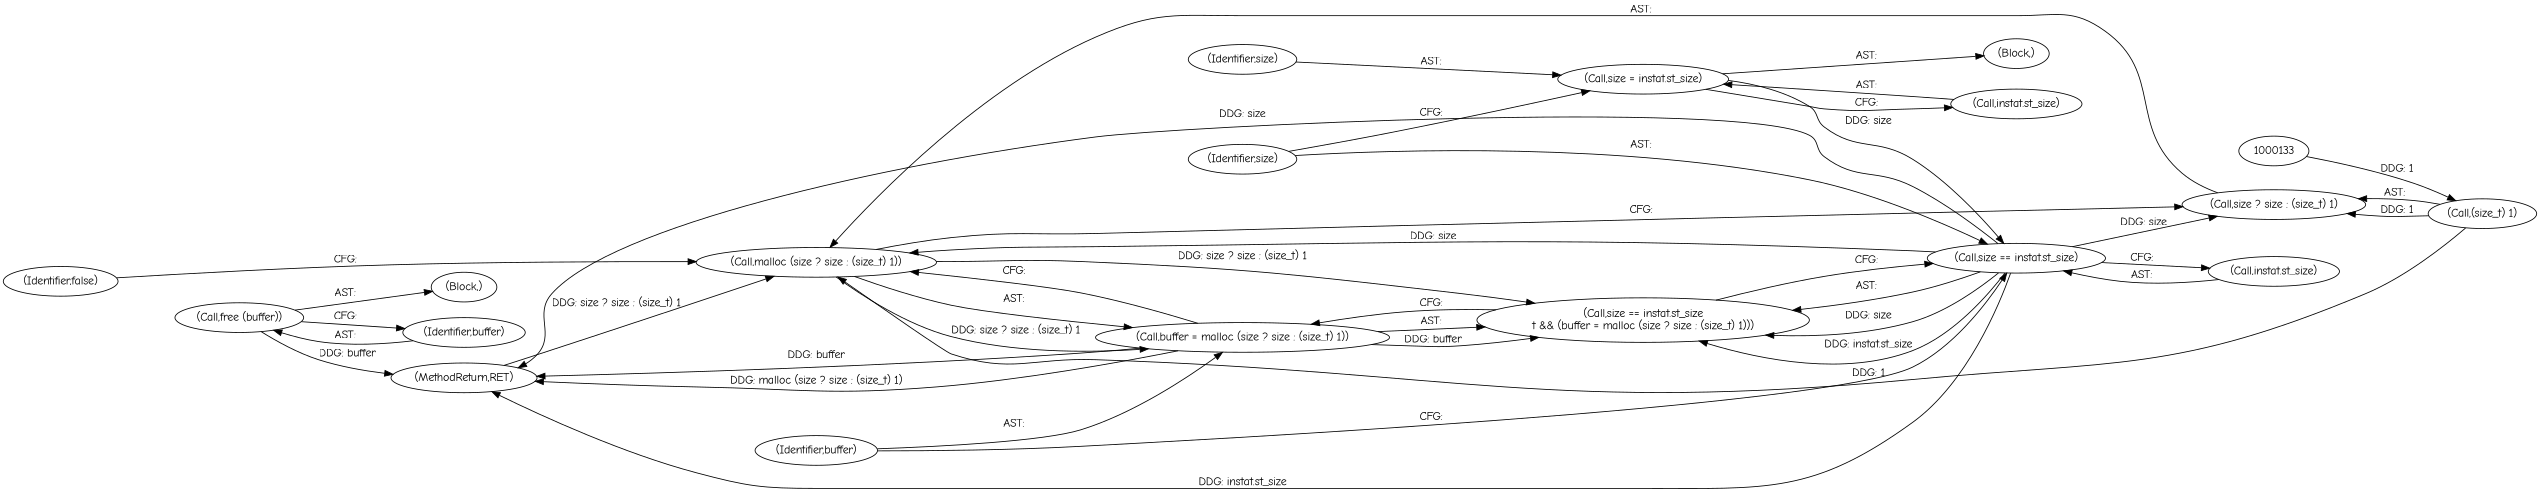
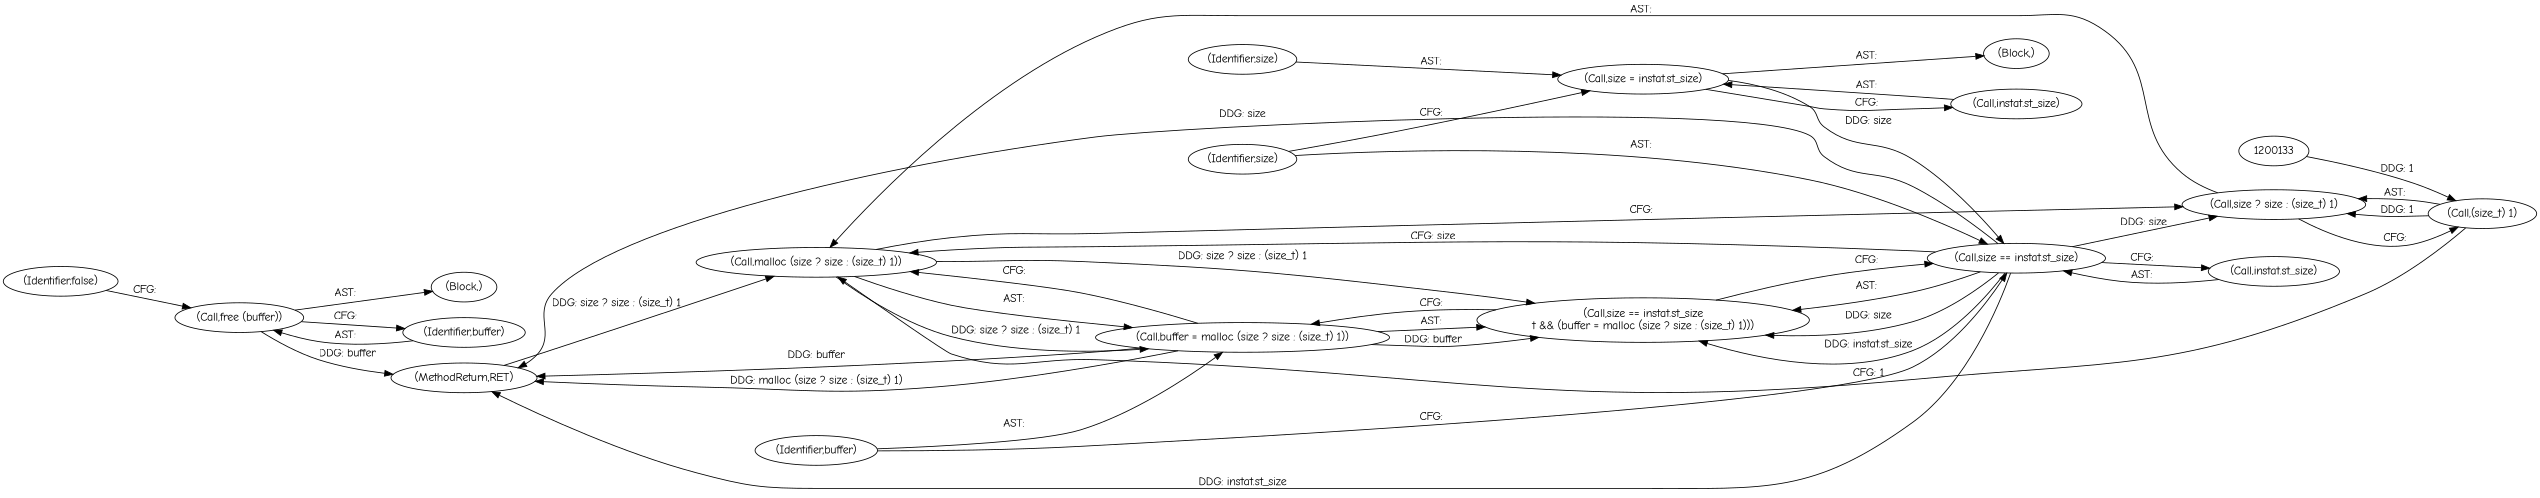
(2274, 151) -> (2274, 151)
(1433, 236) -> (1433, 236)
none -> (2374, 245)
(402, 265) -> (144, 298)
(1868, 373) -> (1868, 373)
